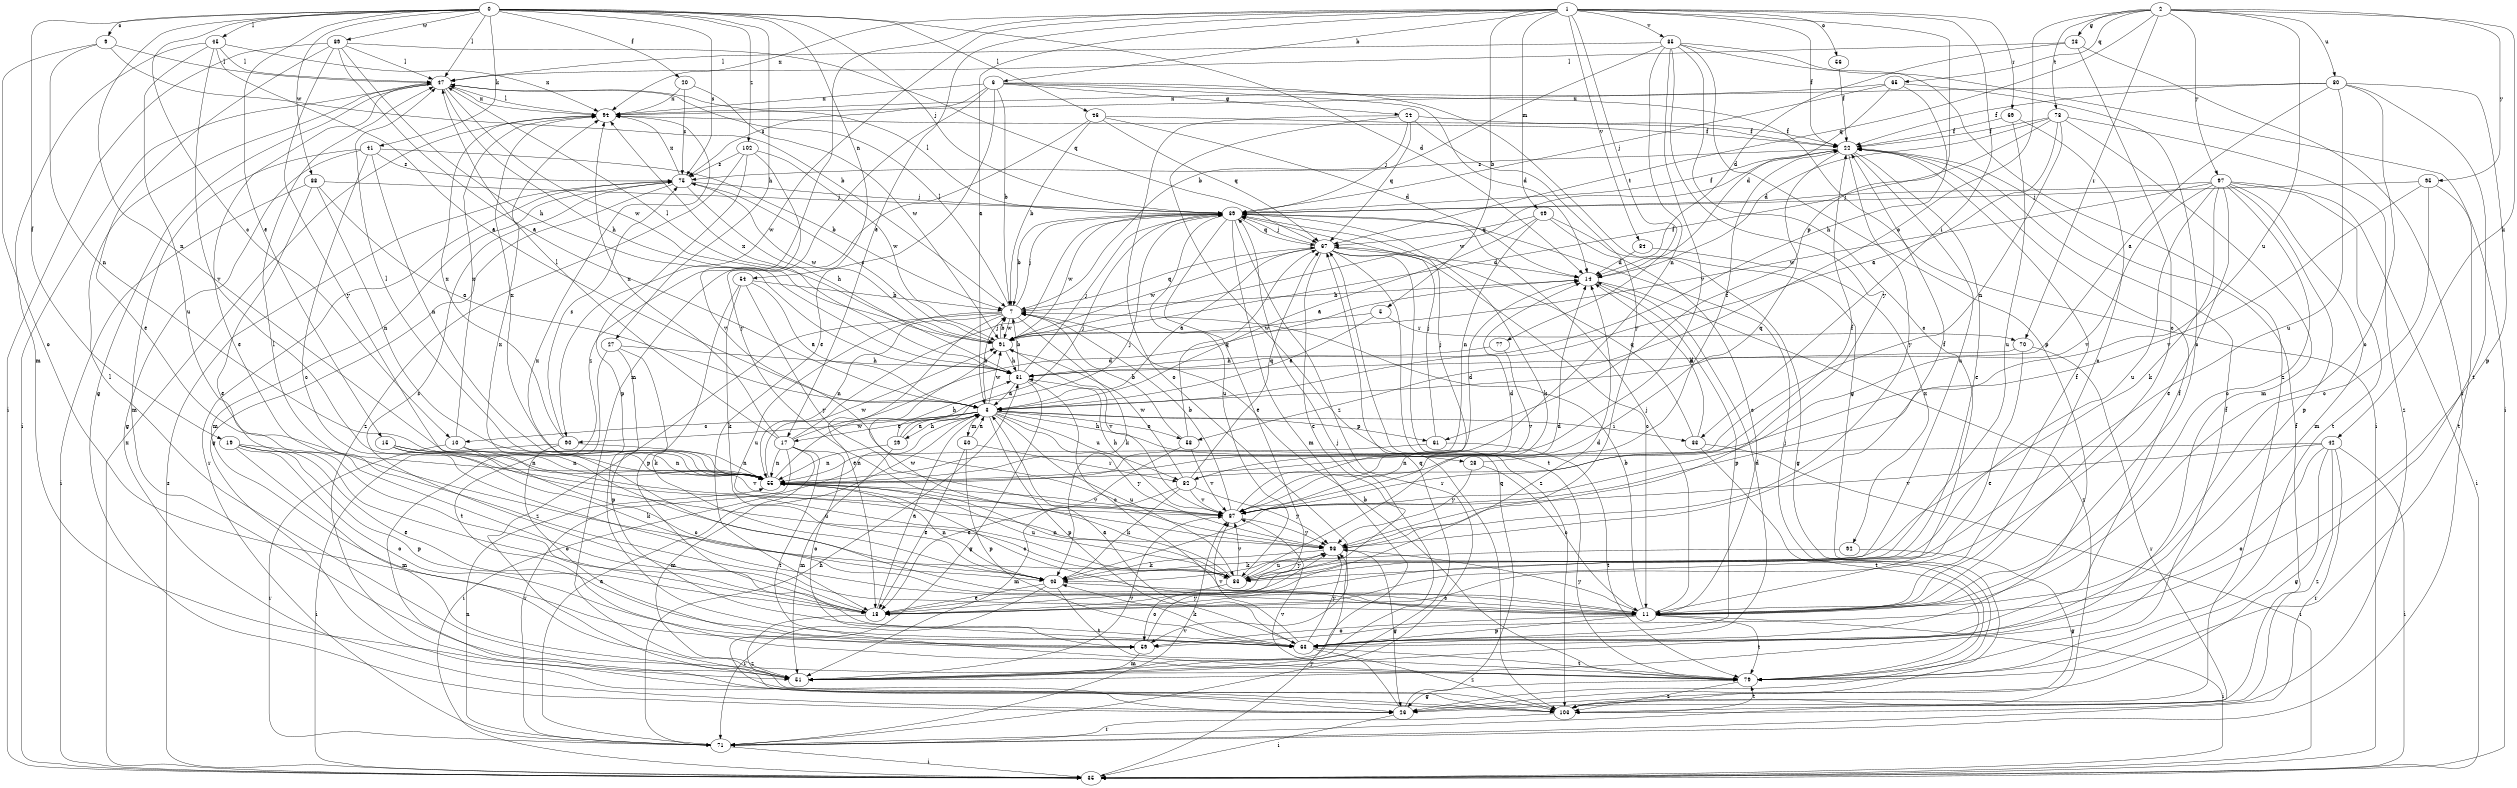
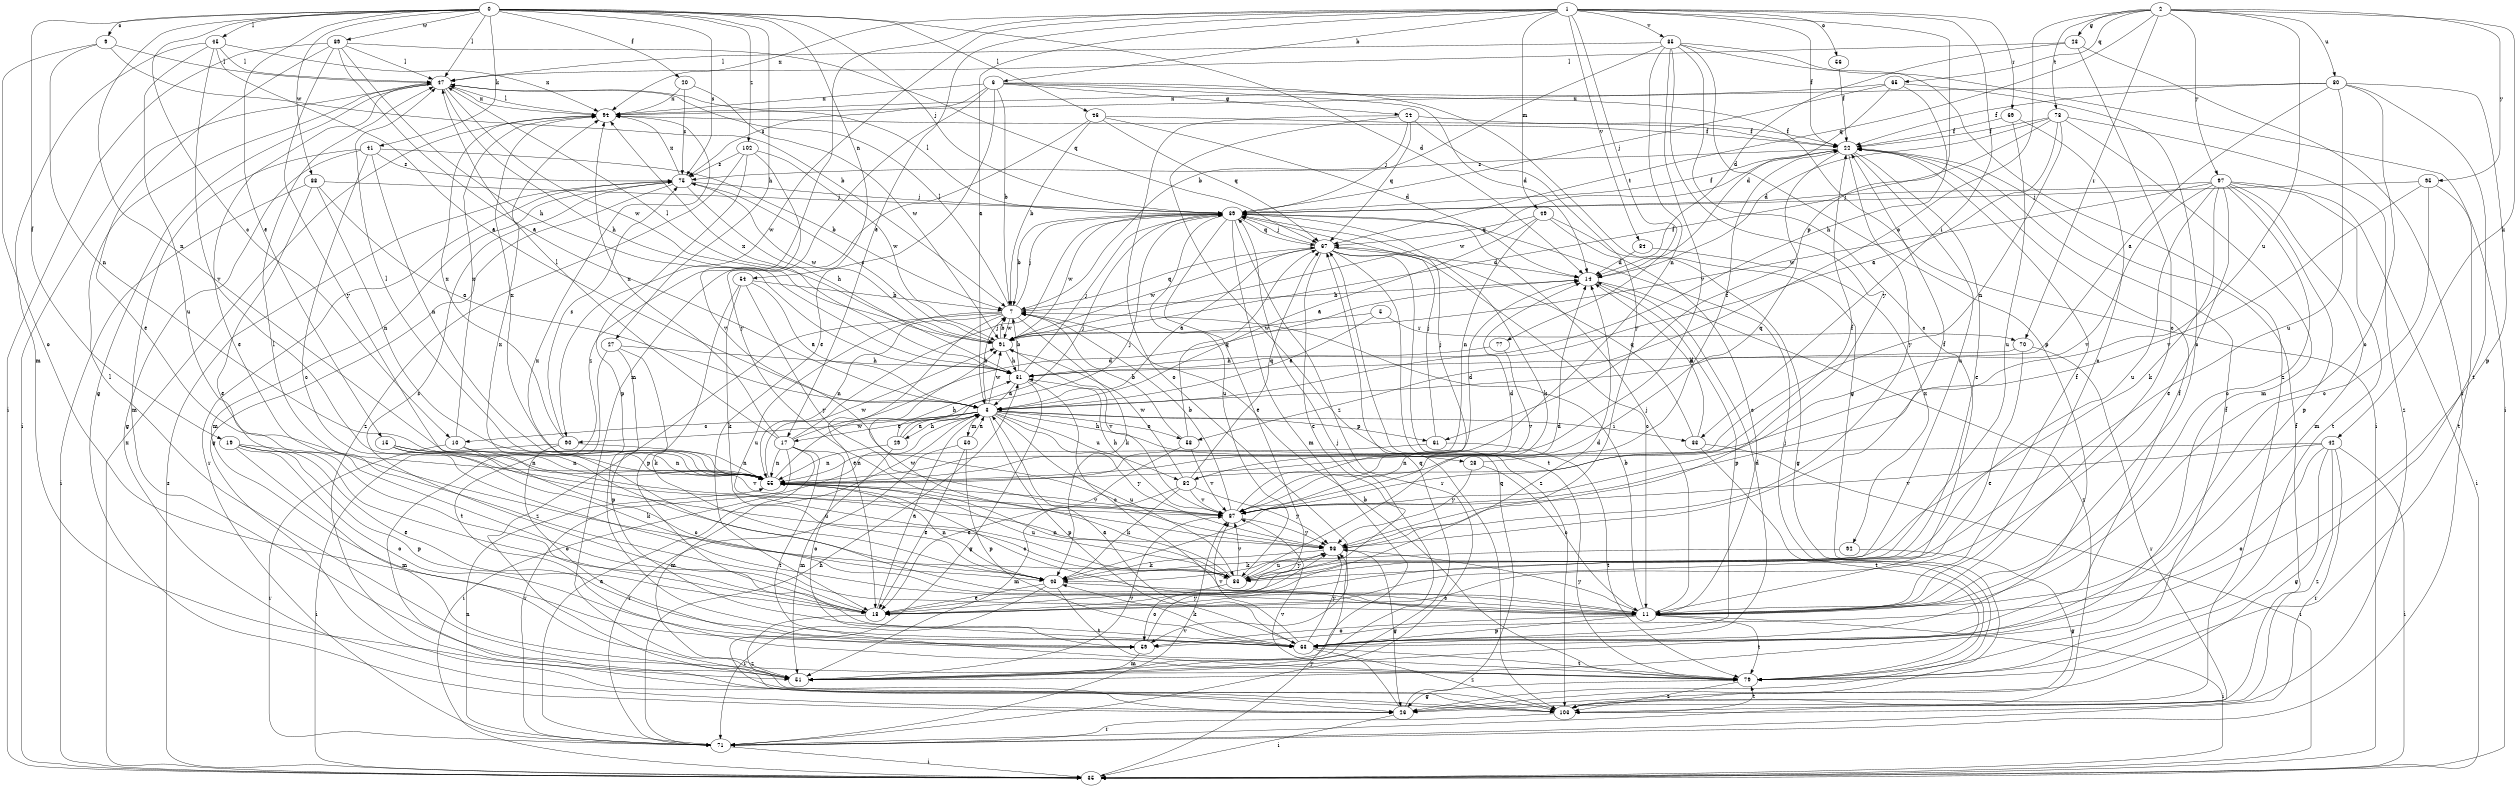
(1491, 153) -> none
(1070, 462) -> (705, 545)
